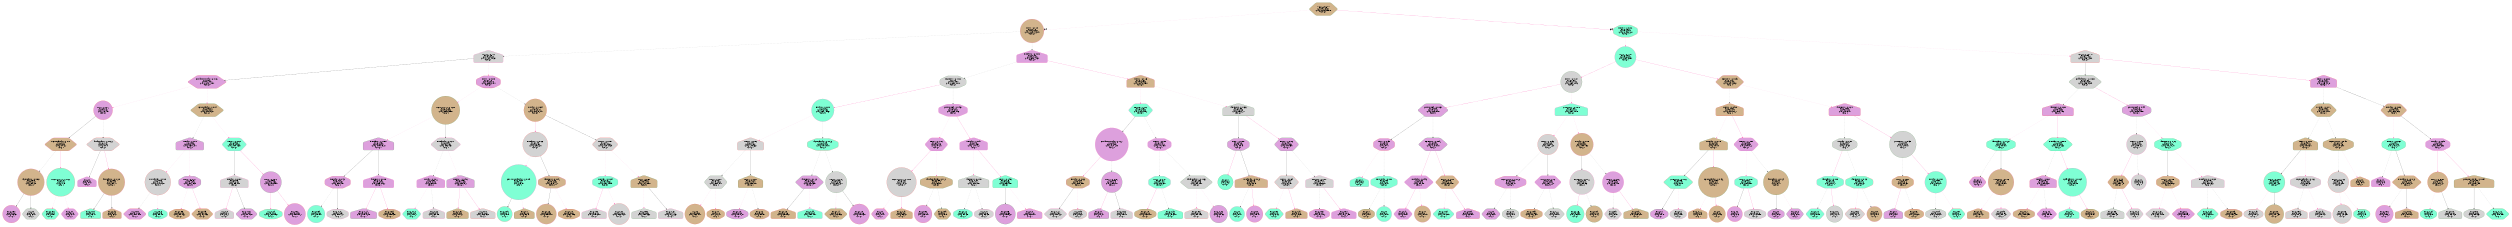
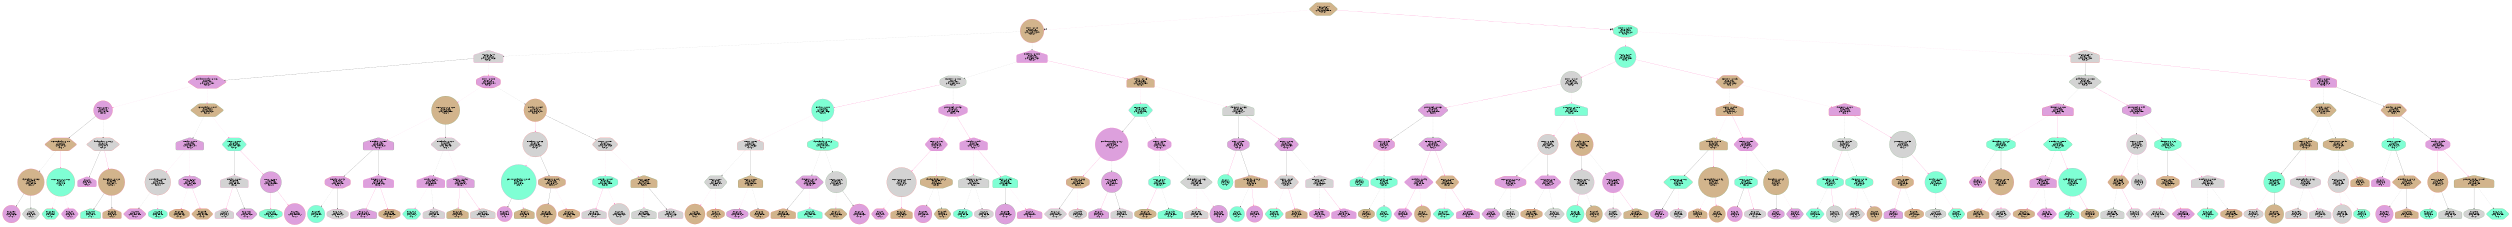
(505, 214) -> (505, 214)
